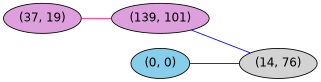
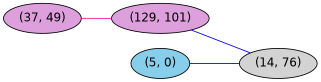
(42, 18) -> (42, 18)
(160, 18) -> (160, 18)
(160, 63) -> (160, 63)
